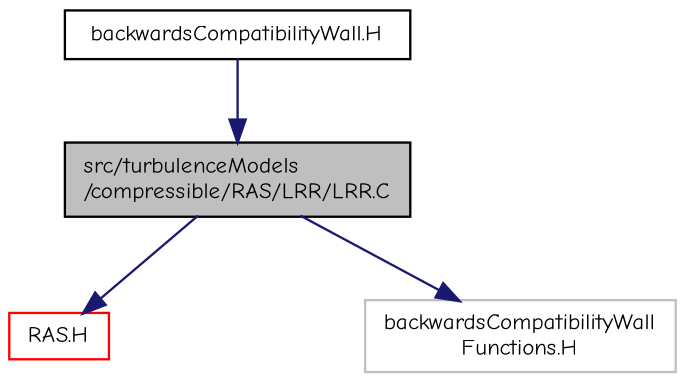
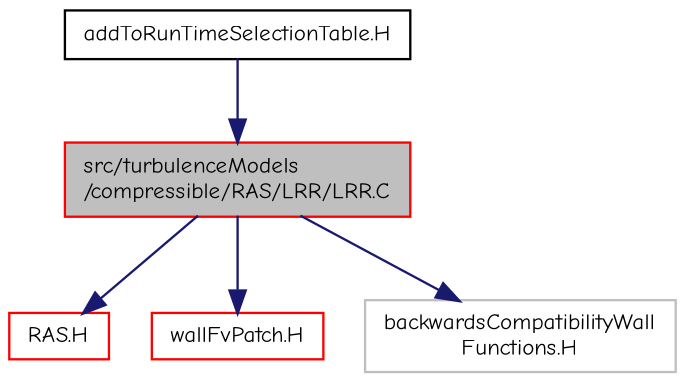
(238, 35) -> (238, 35)
(238, 180) -> (238, 180)
none -> (238, 336)
